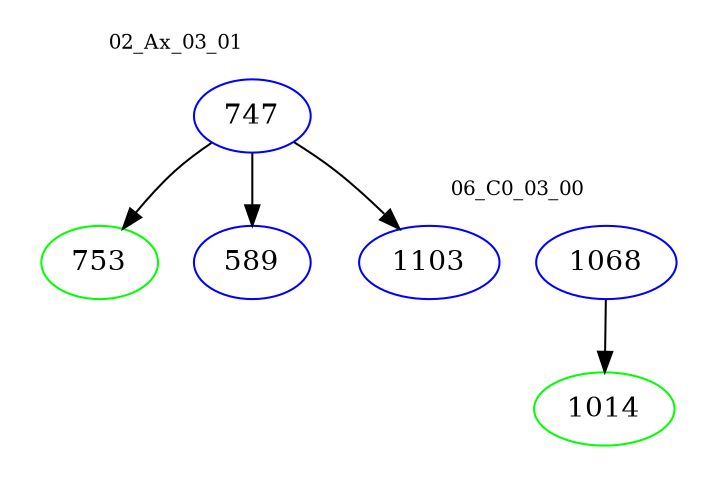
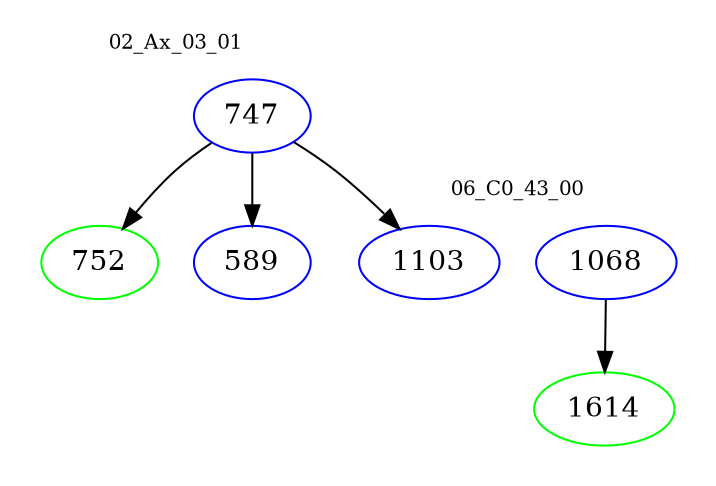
(518, 190) -> (518, 190)
(100, 262) -> (100, 262)
(604, 409) -> (604, 409)
